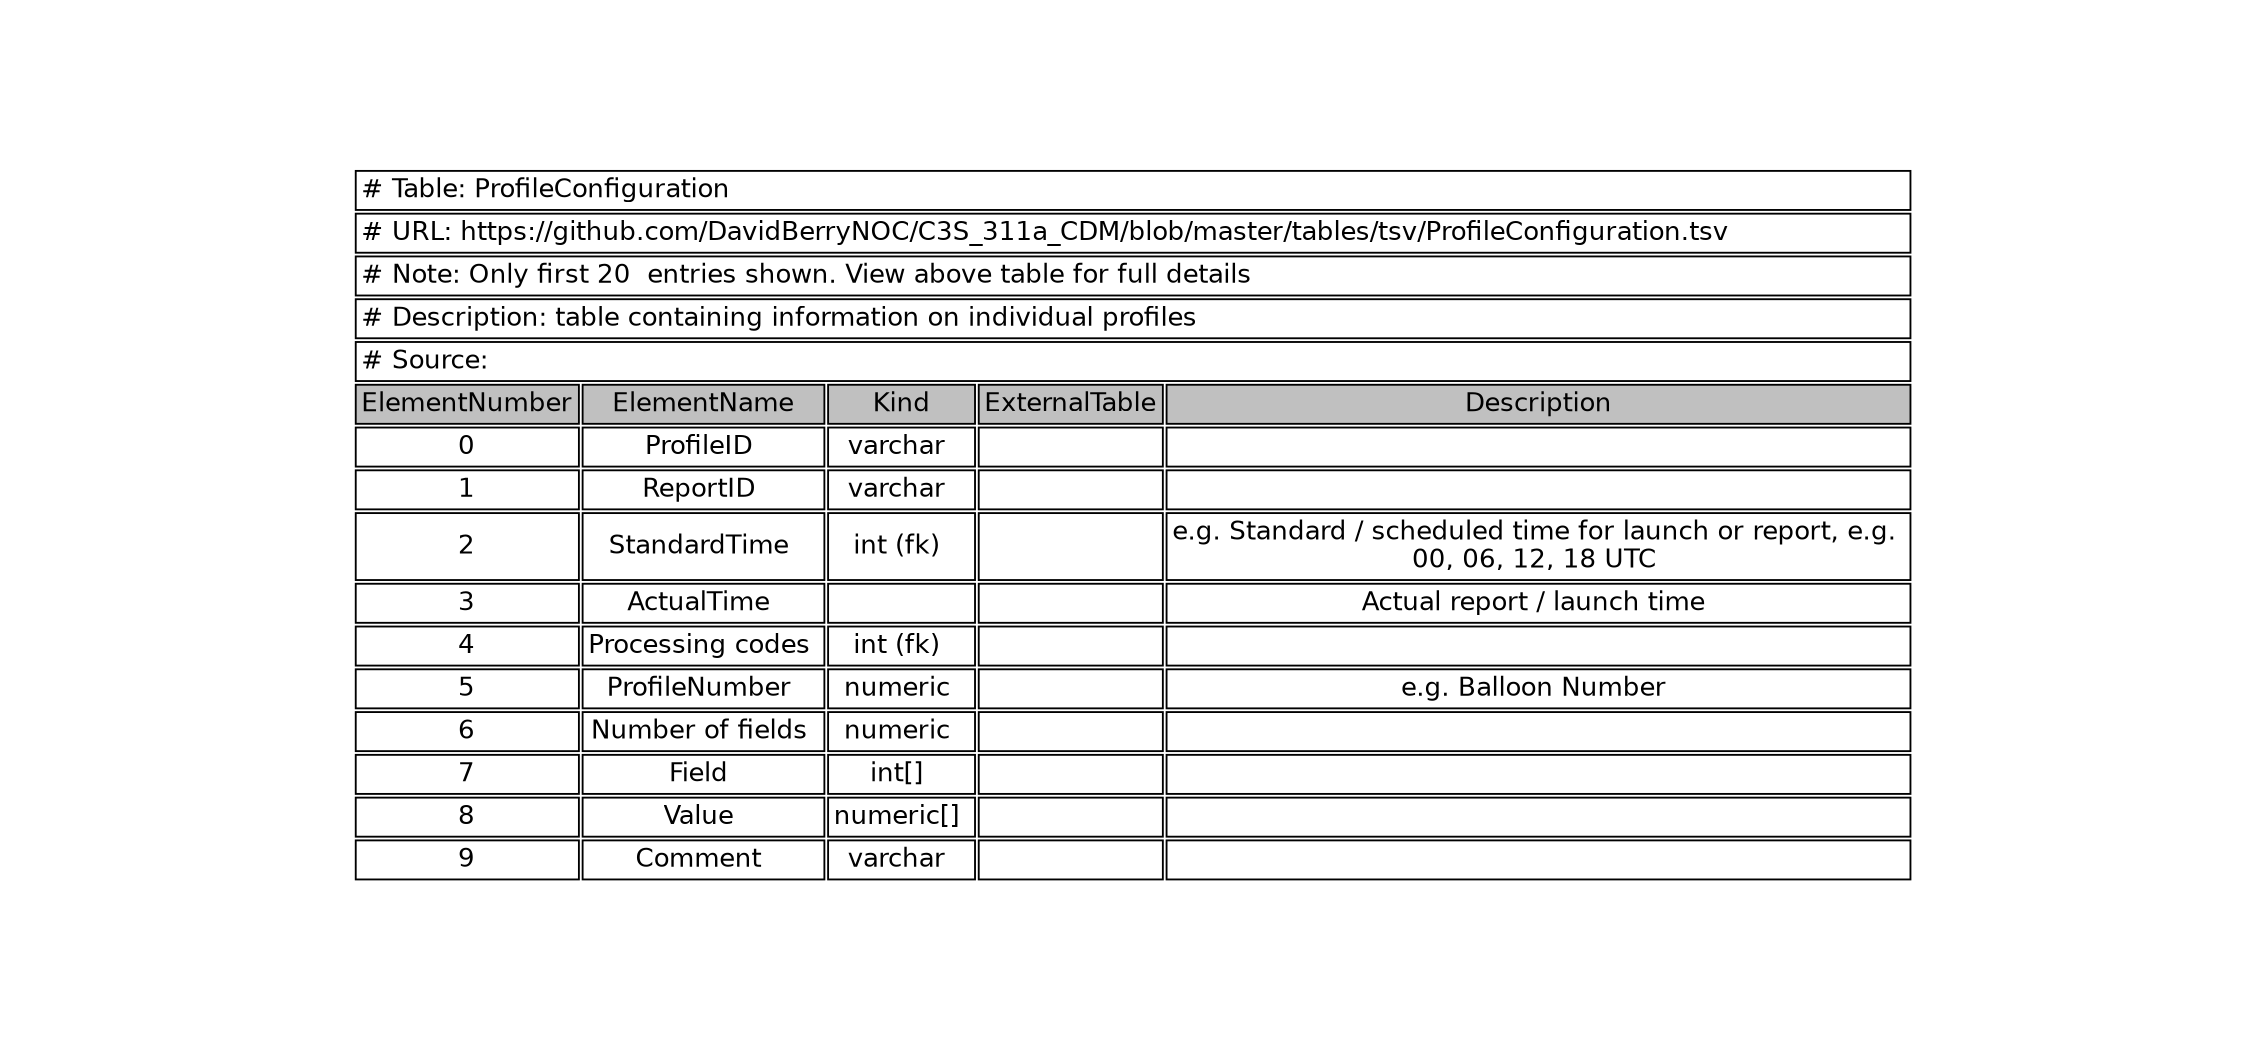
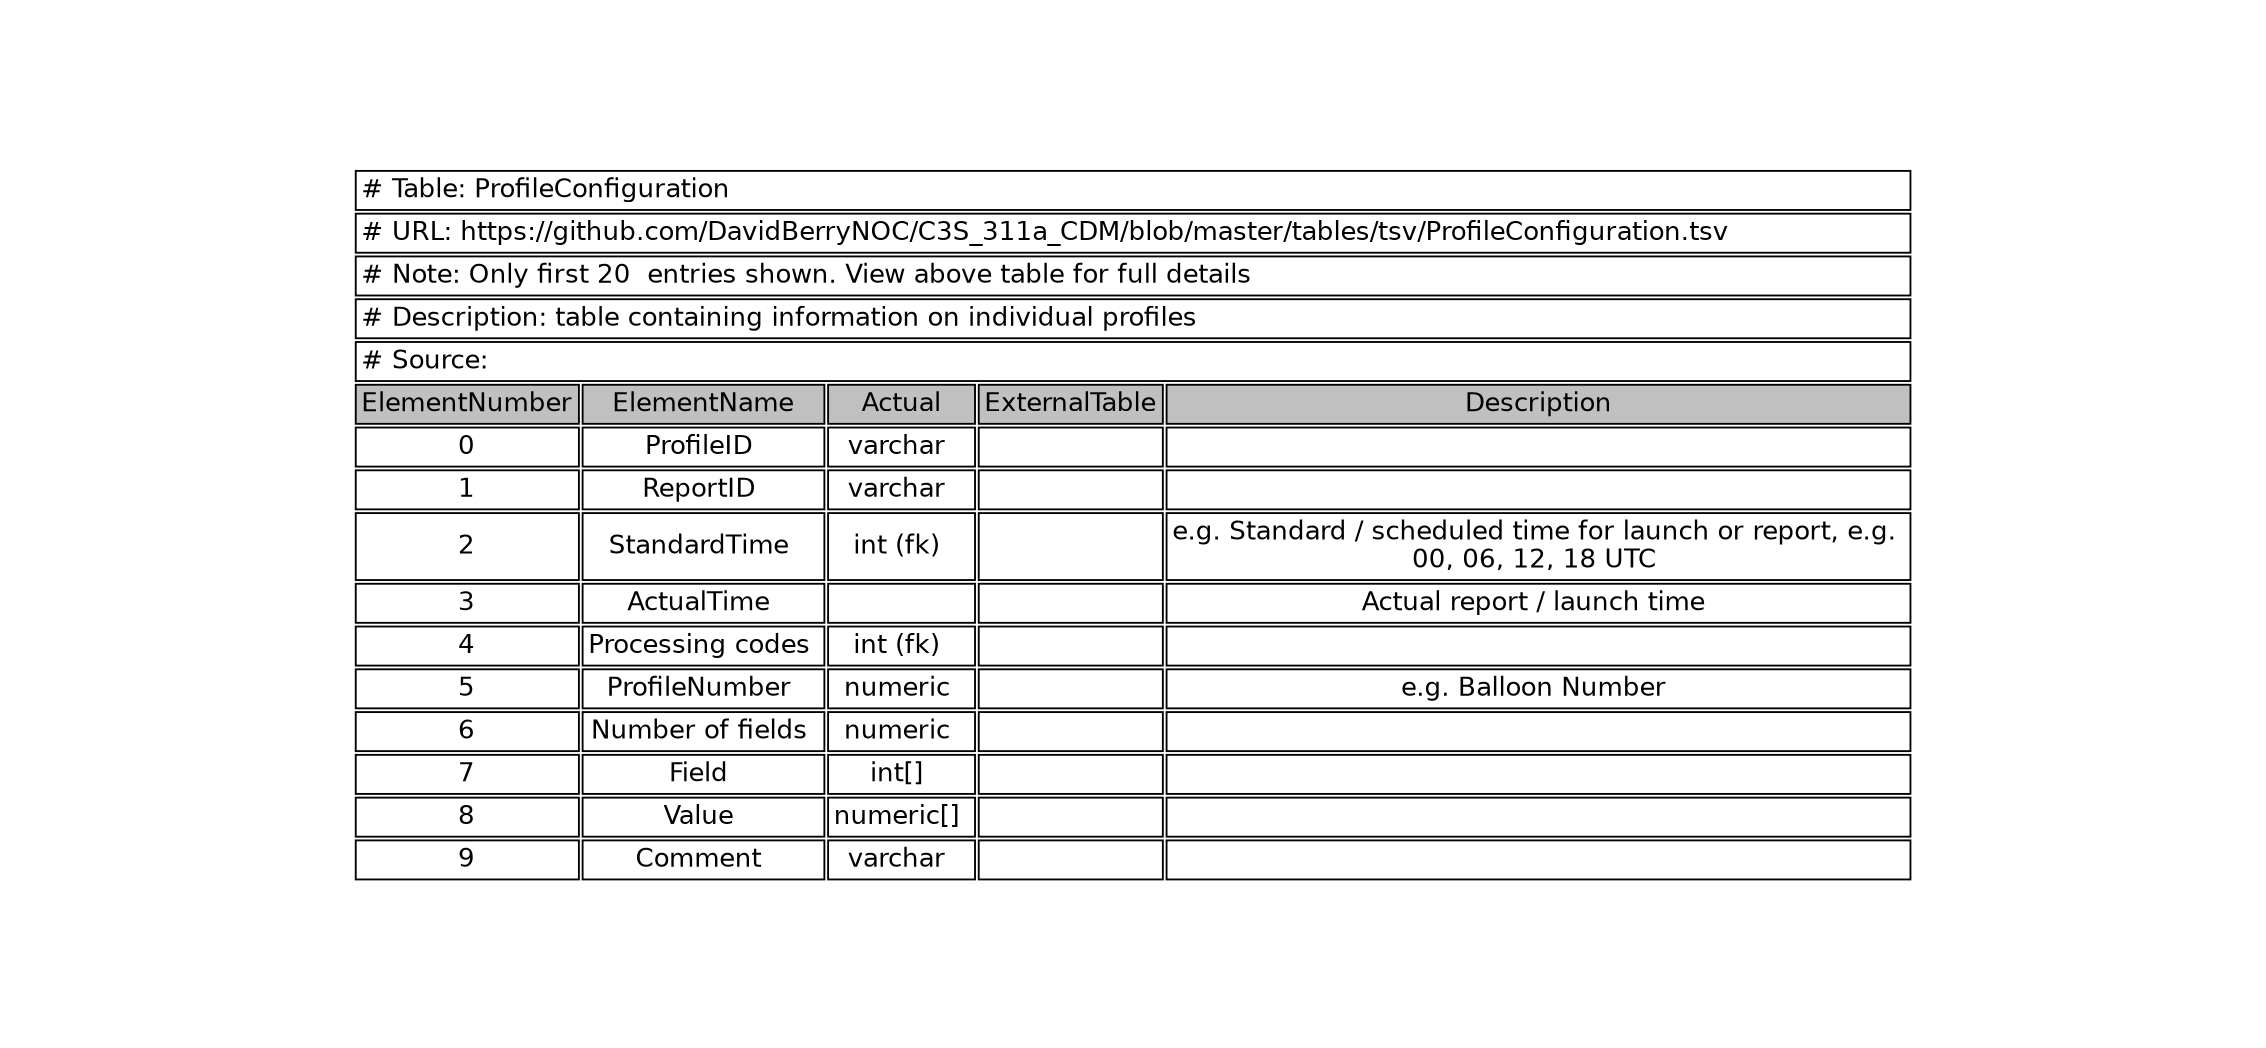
(902, 403) -> (902, 403)
